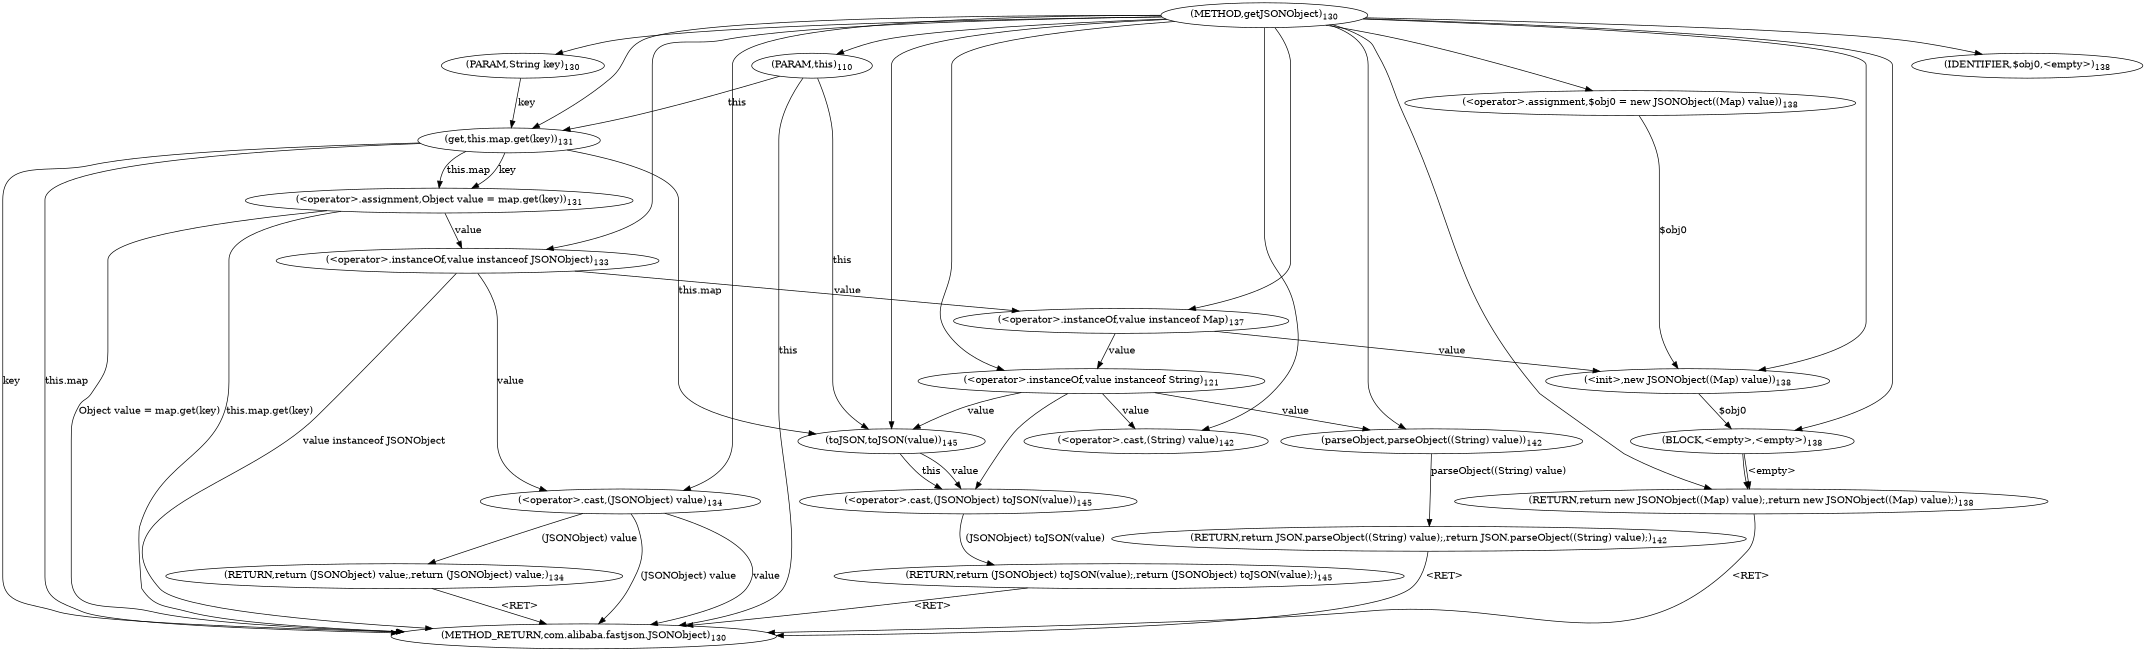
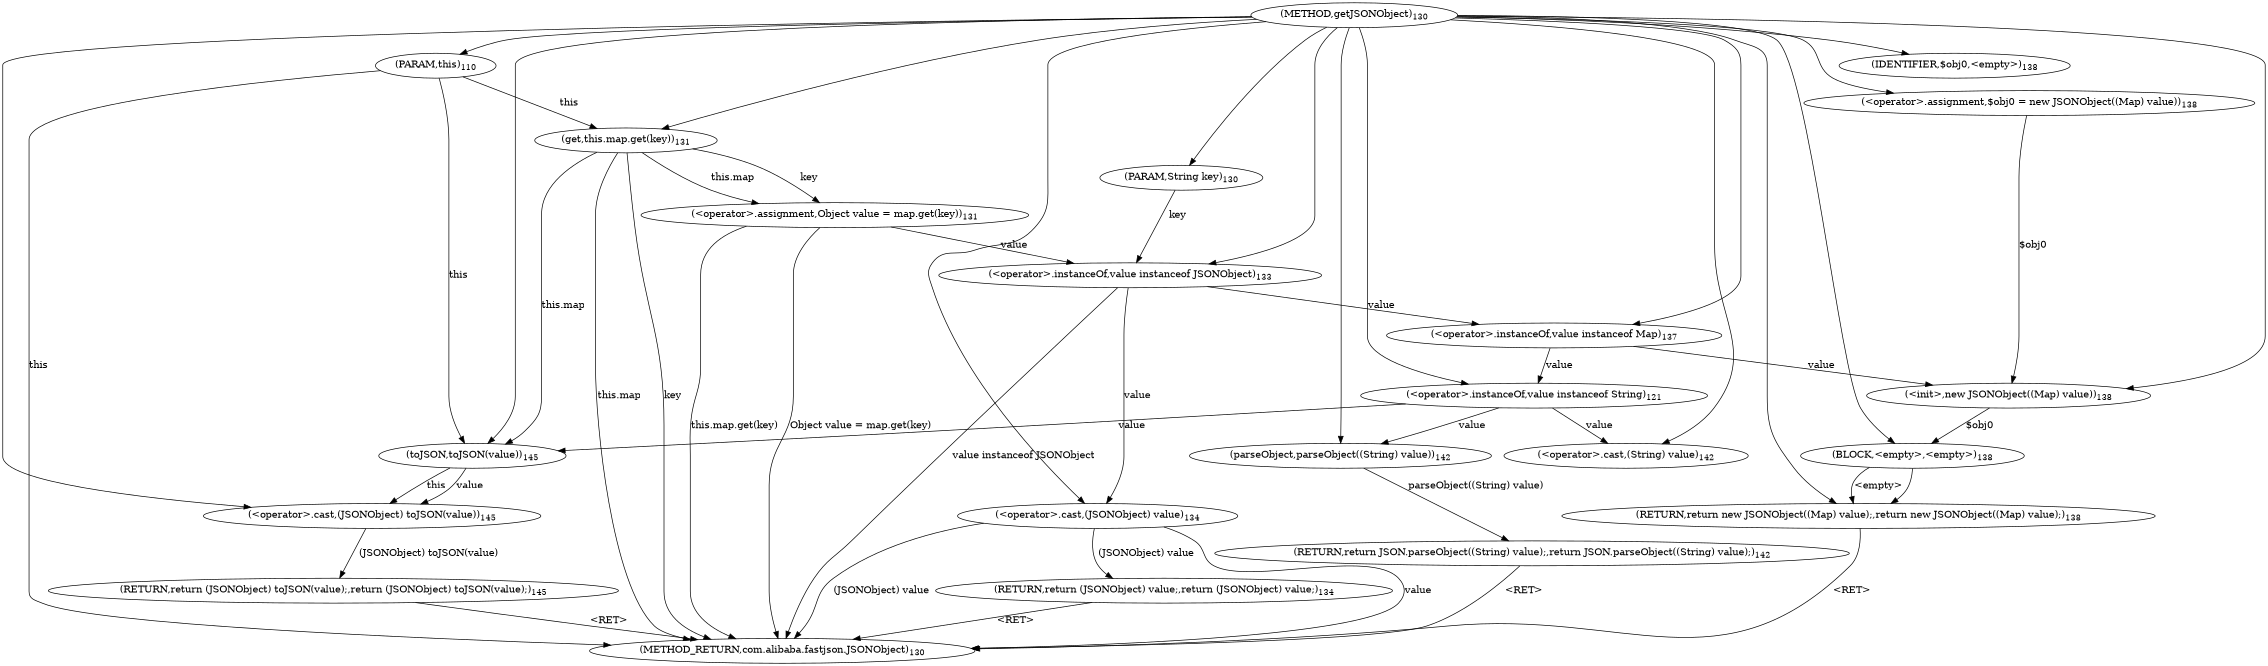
(517, 99) -> (1157, 223)
(1016, 431) -> (305, 37)
